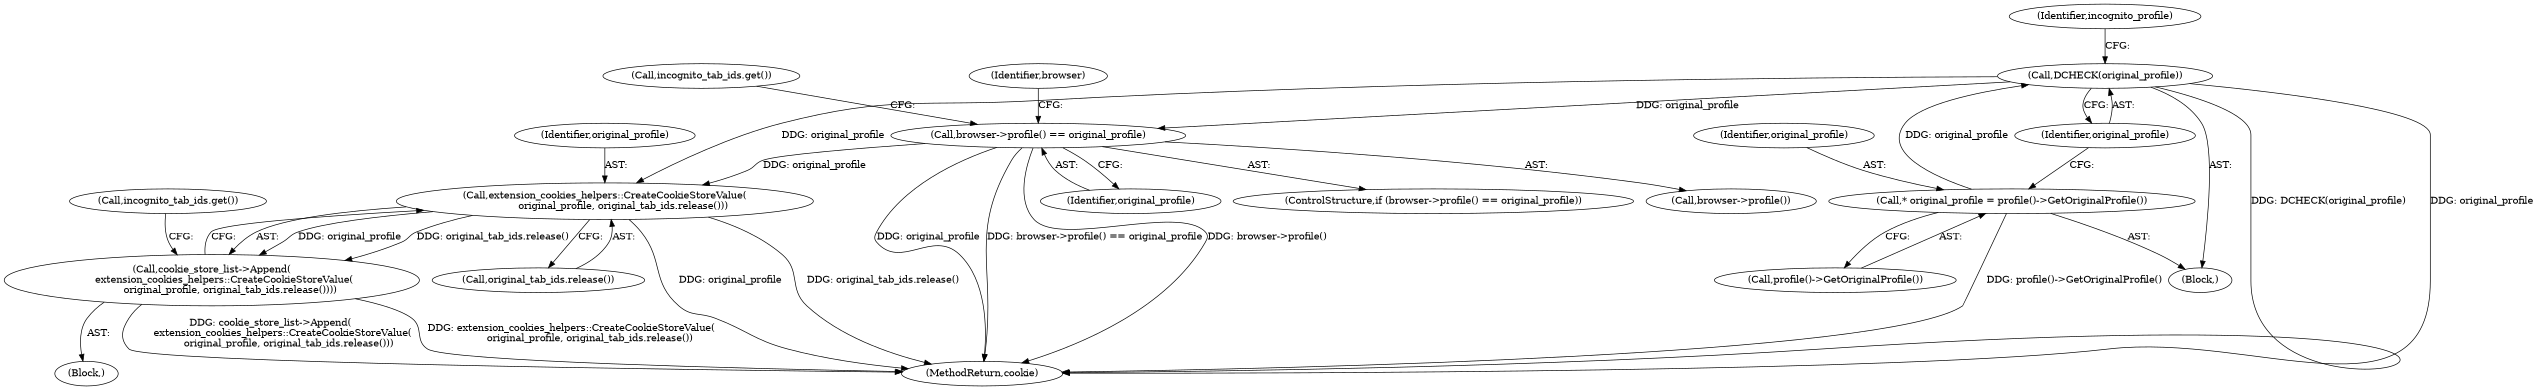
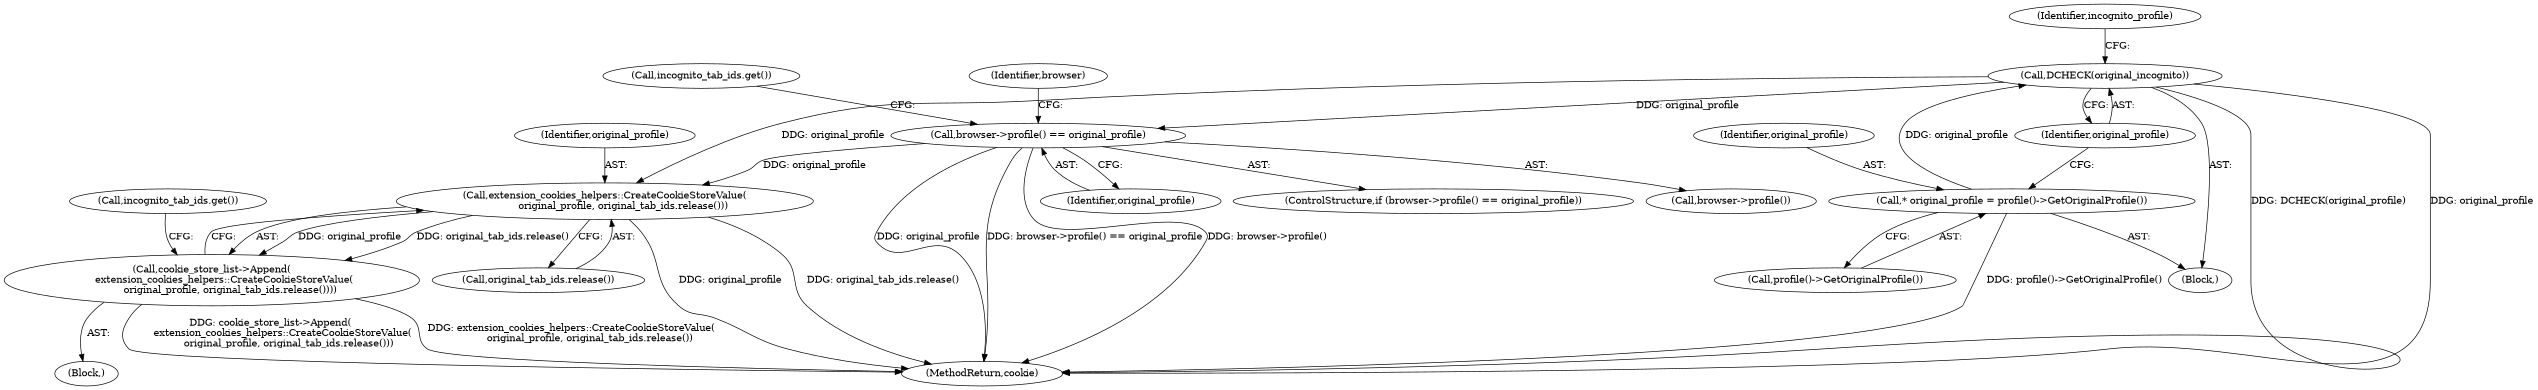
(2105, 76) -> (2105, 76)
